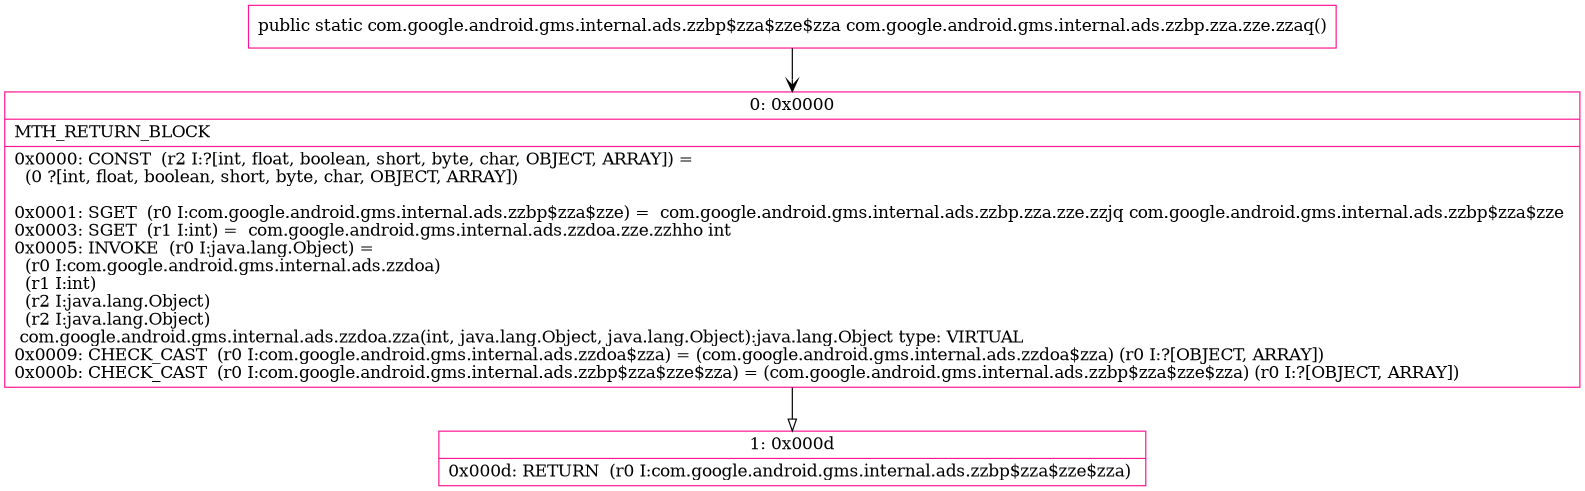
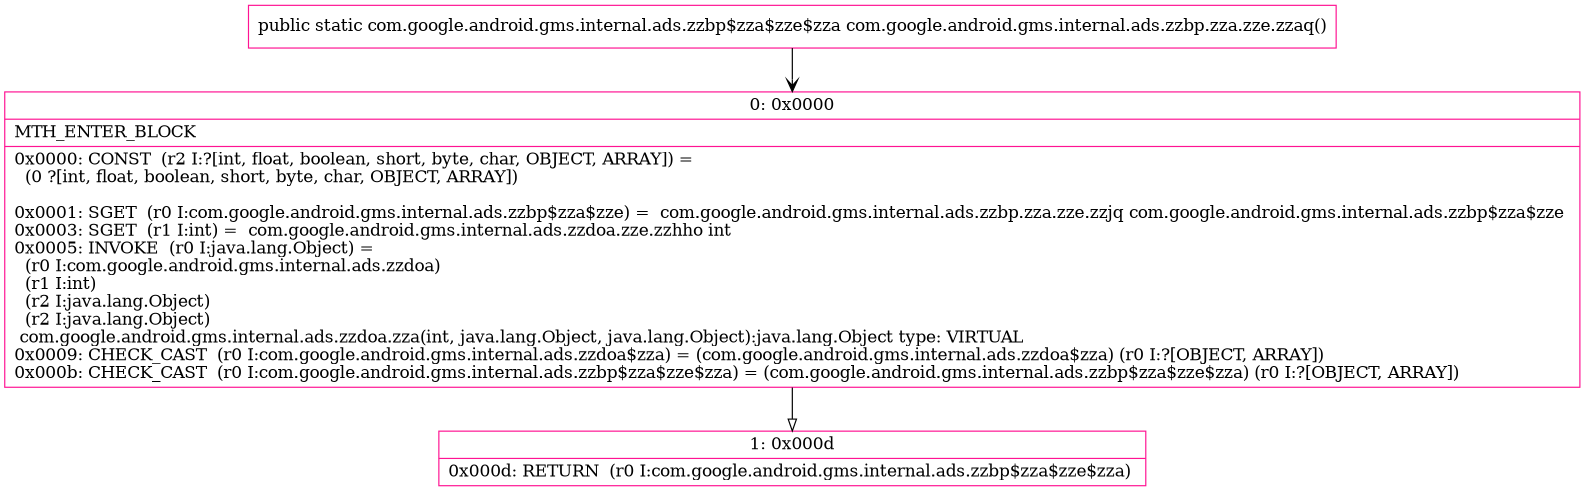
(113, 132) -> (106, 132)
